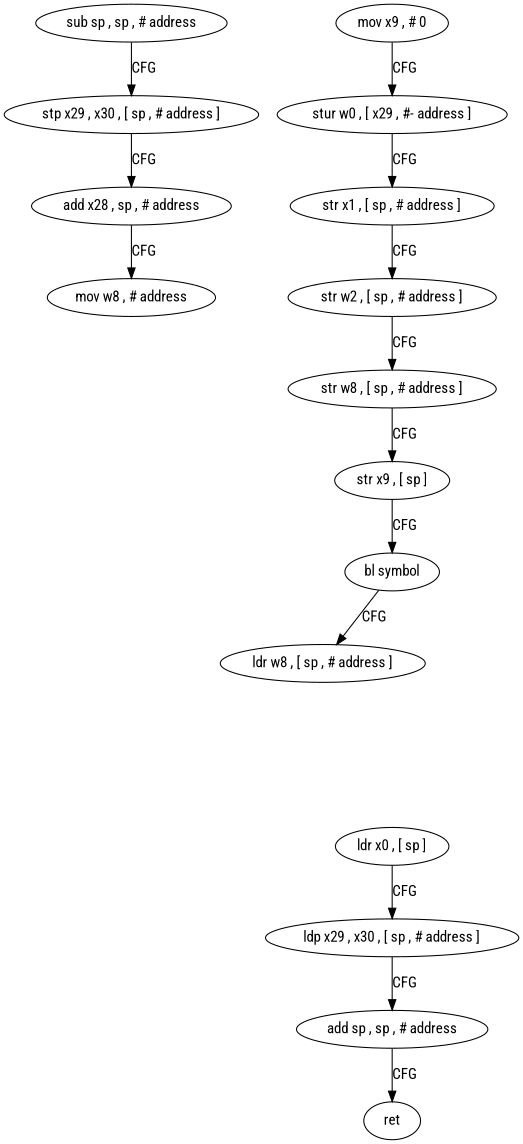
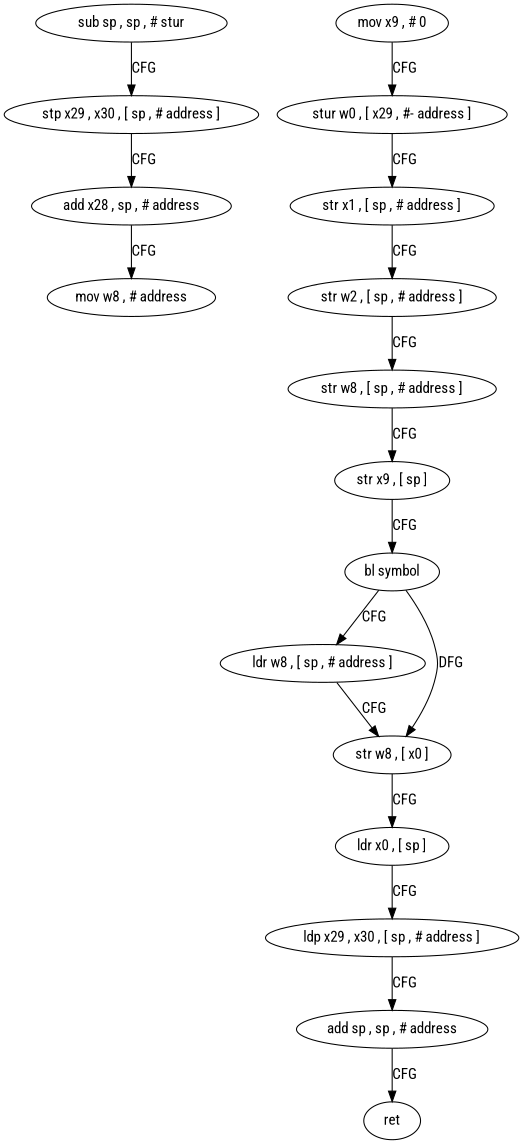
(131, 23) -> (131, 23)
none -> (392, 755)
